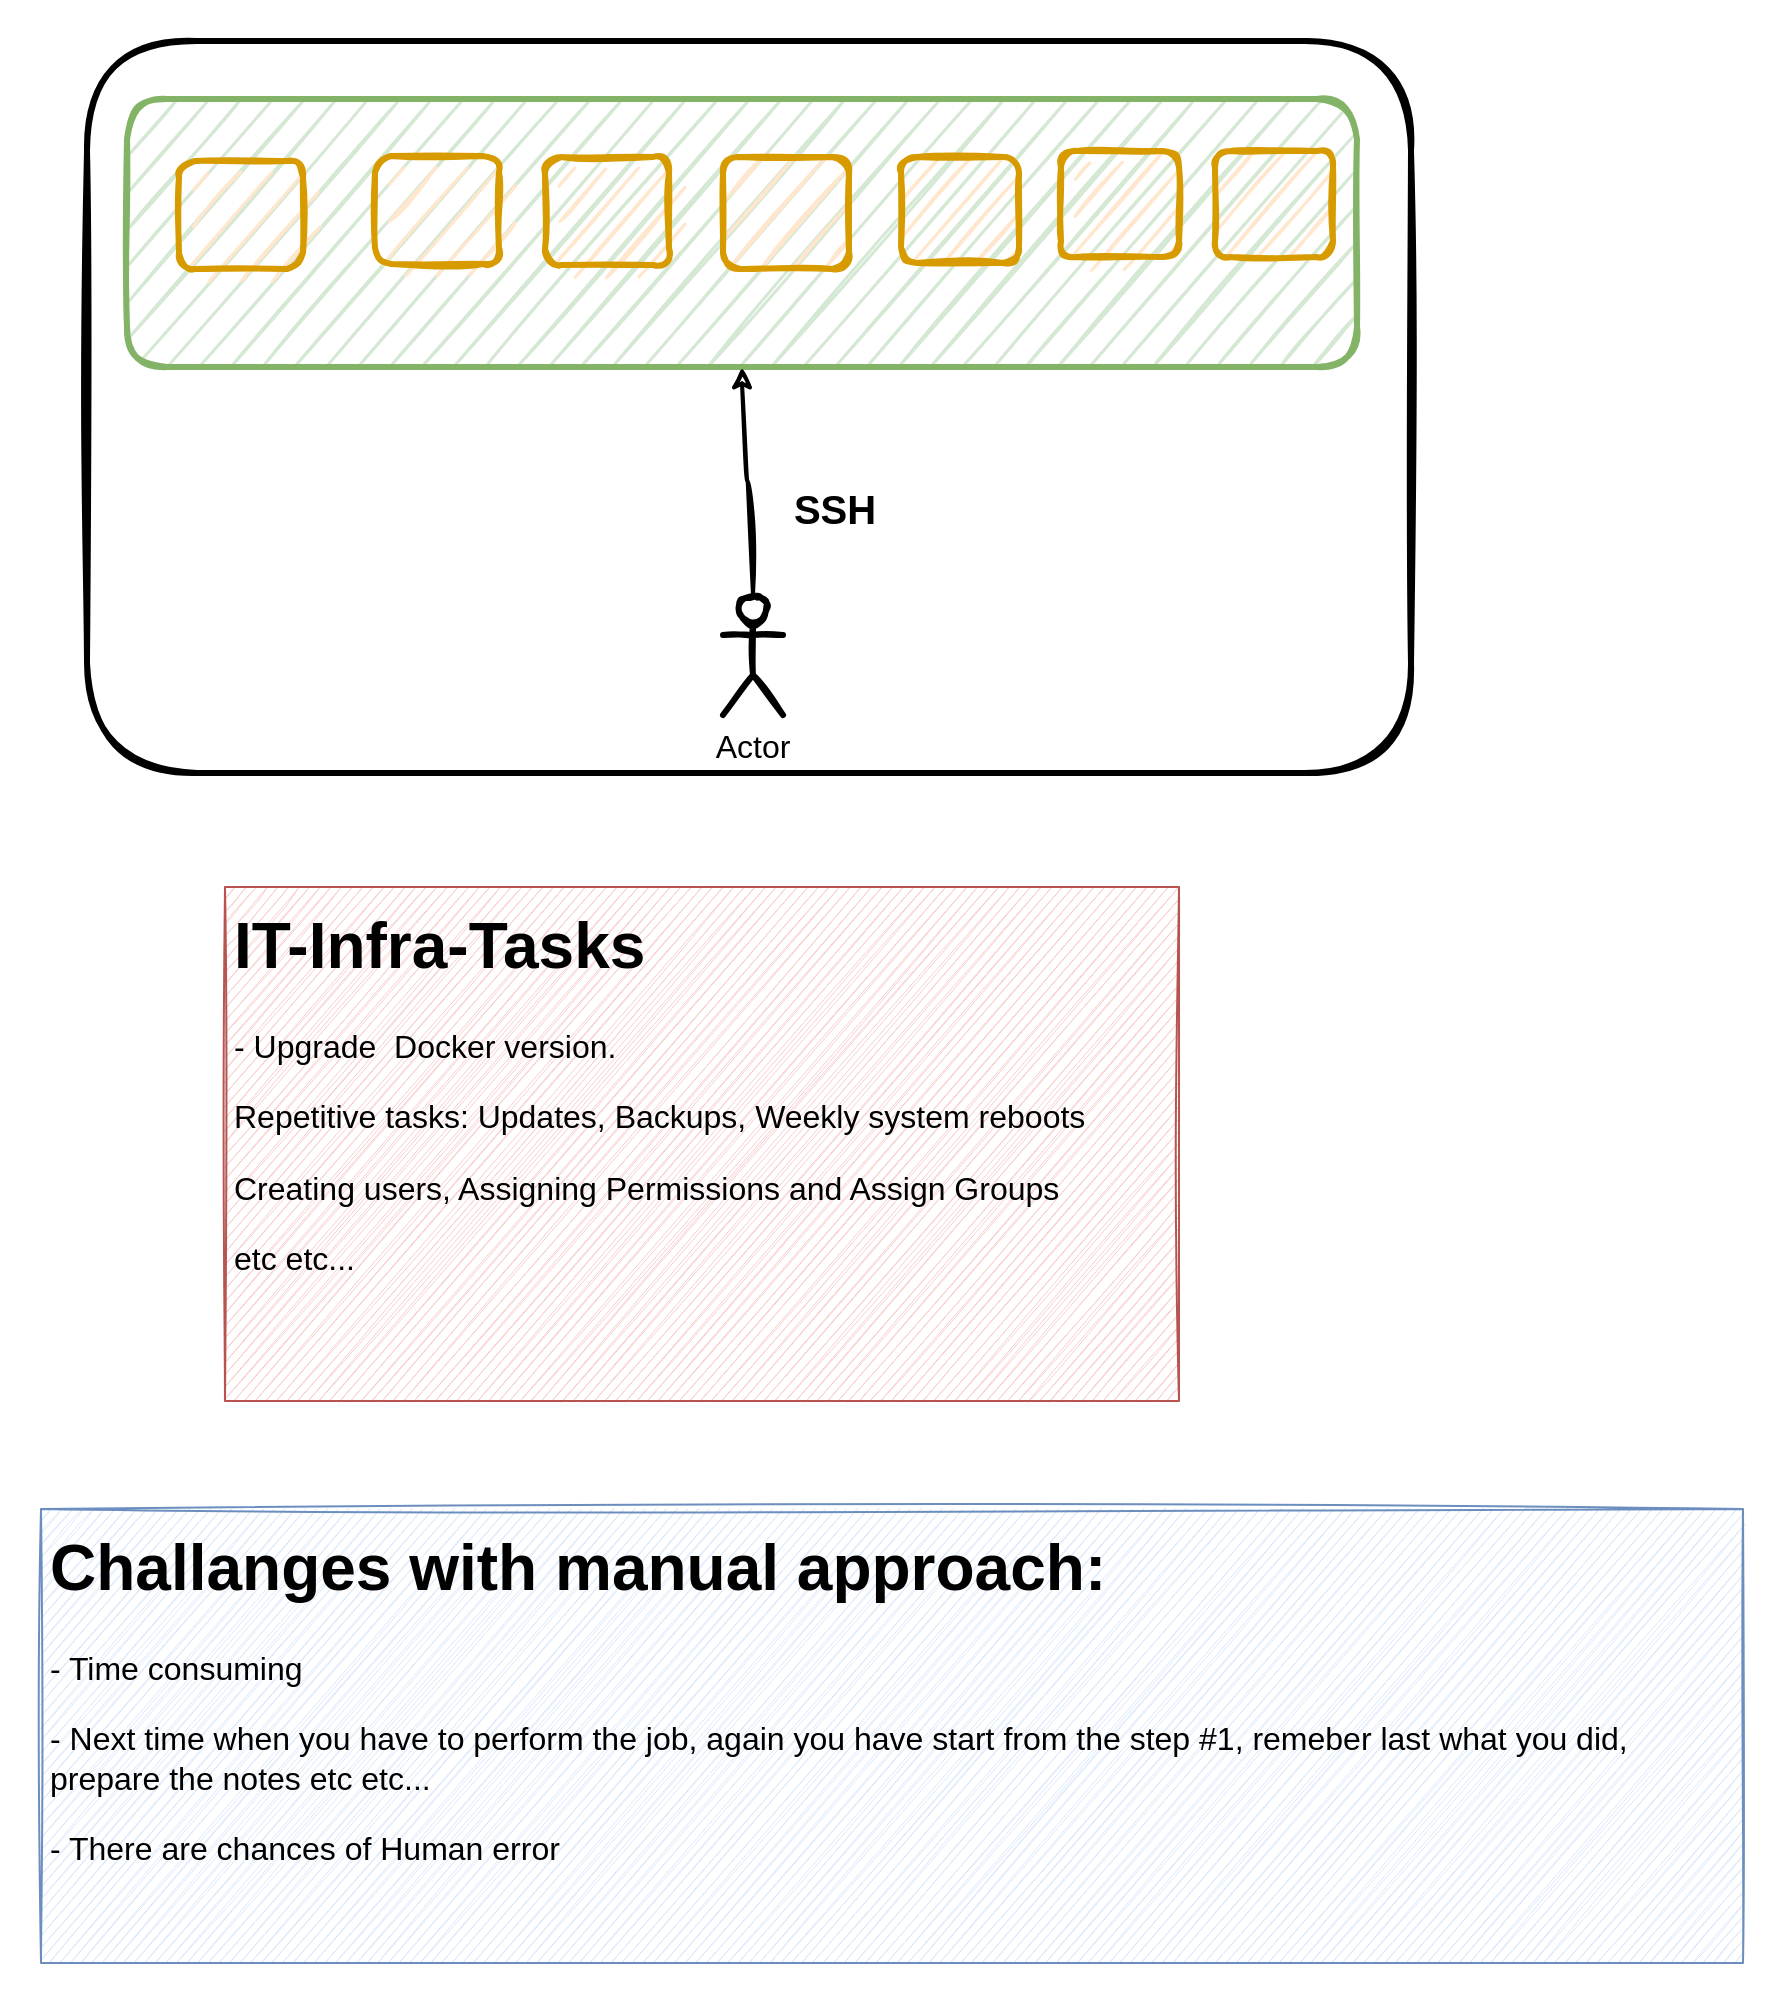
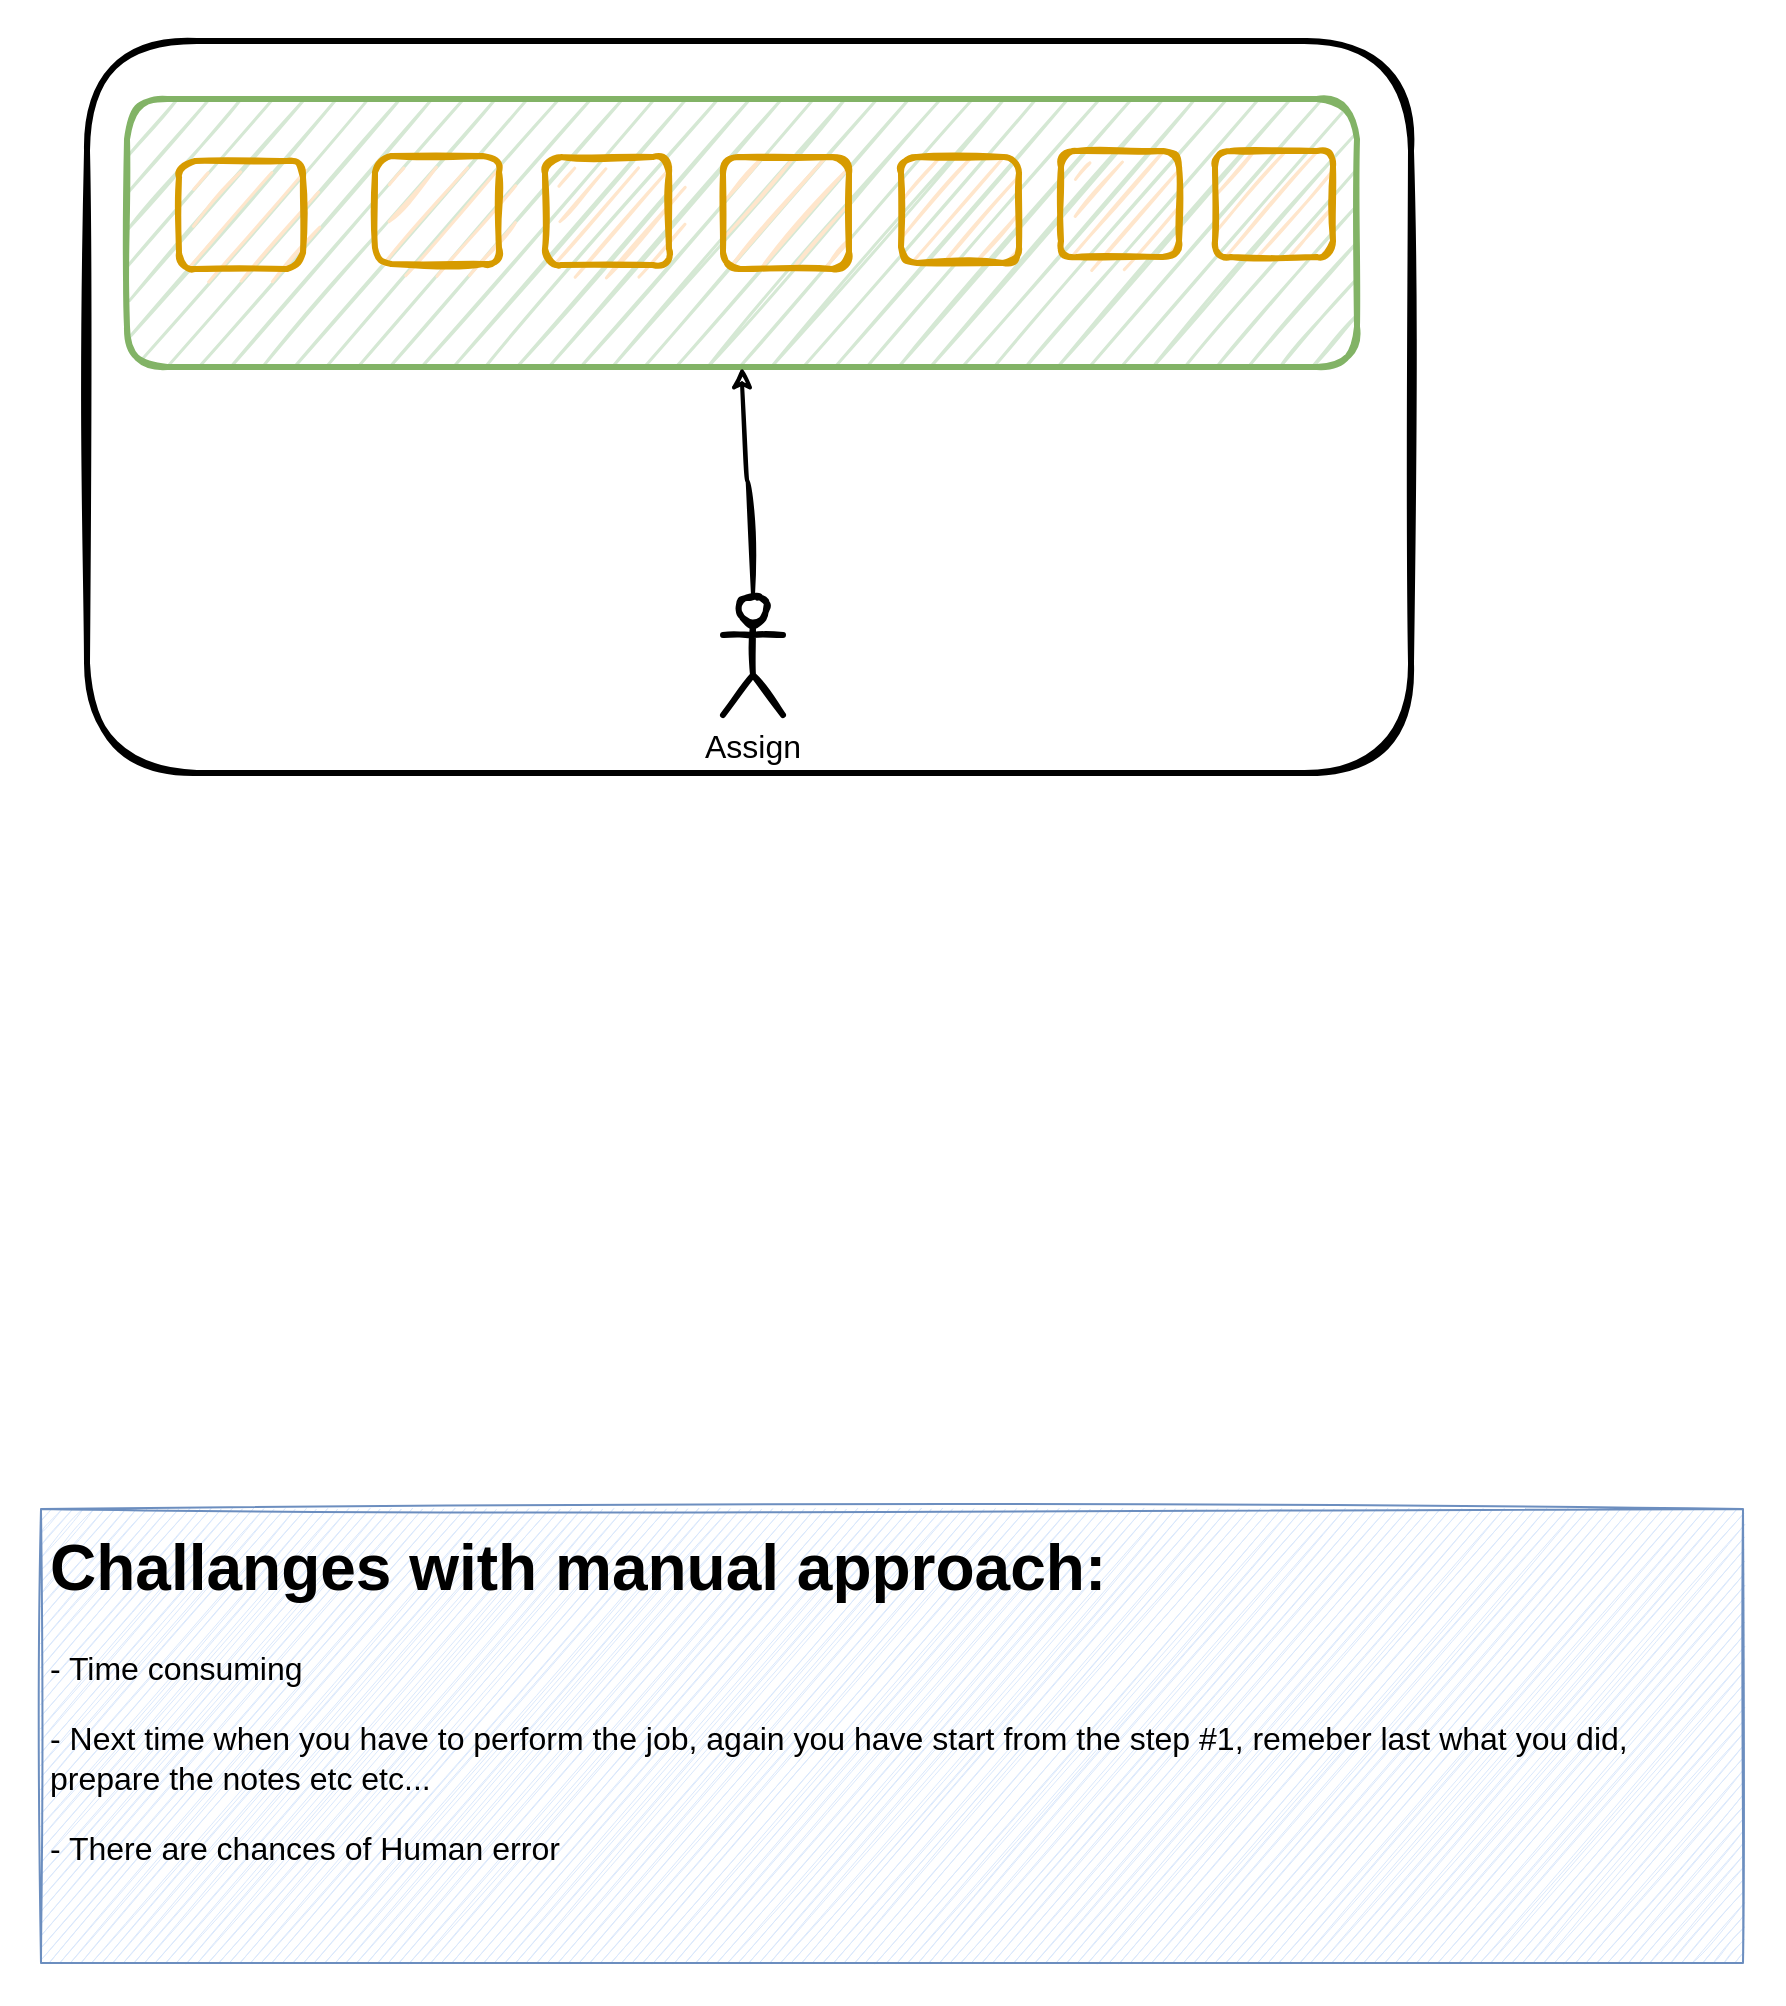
(834, 508) -> none
(754, 748) -> (754, 748)
(702, 1144) -> none
